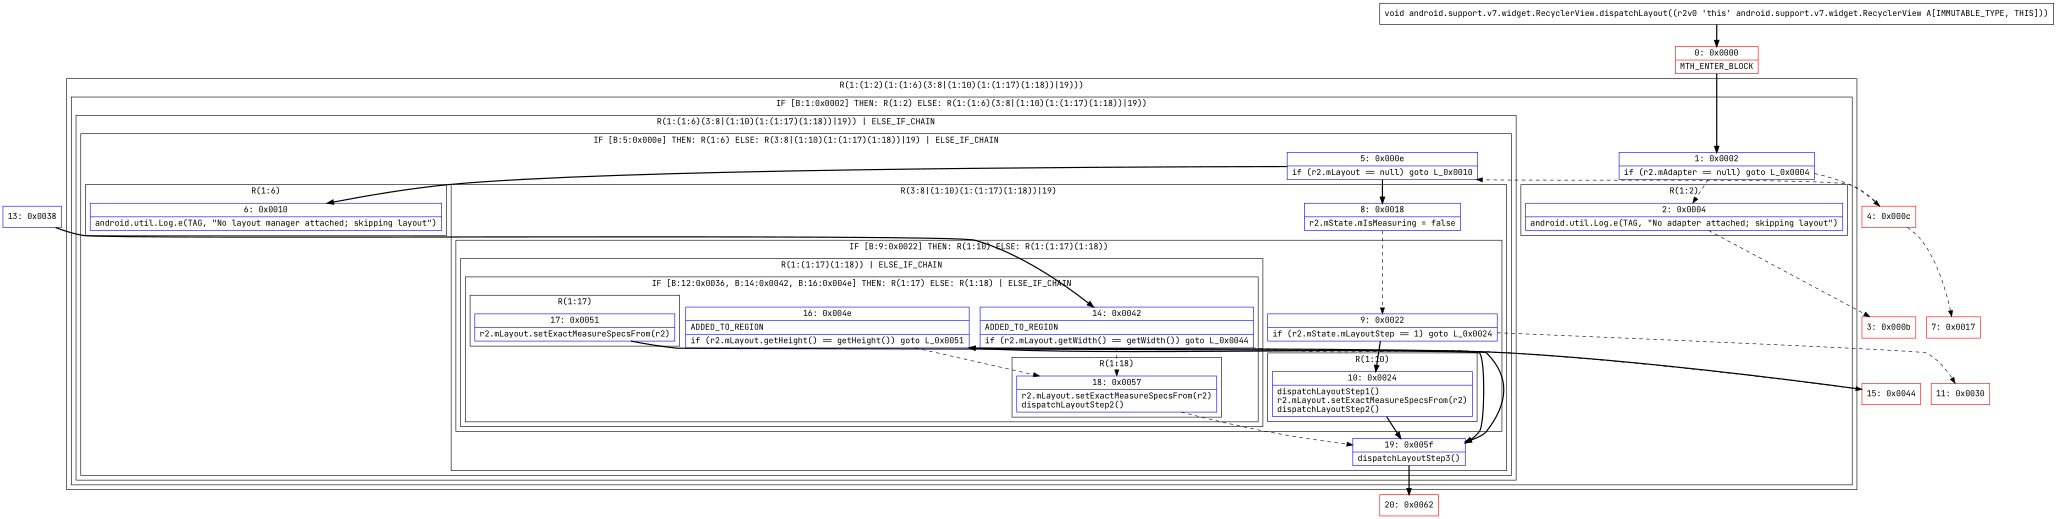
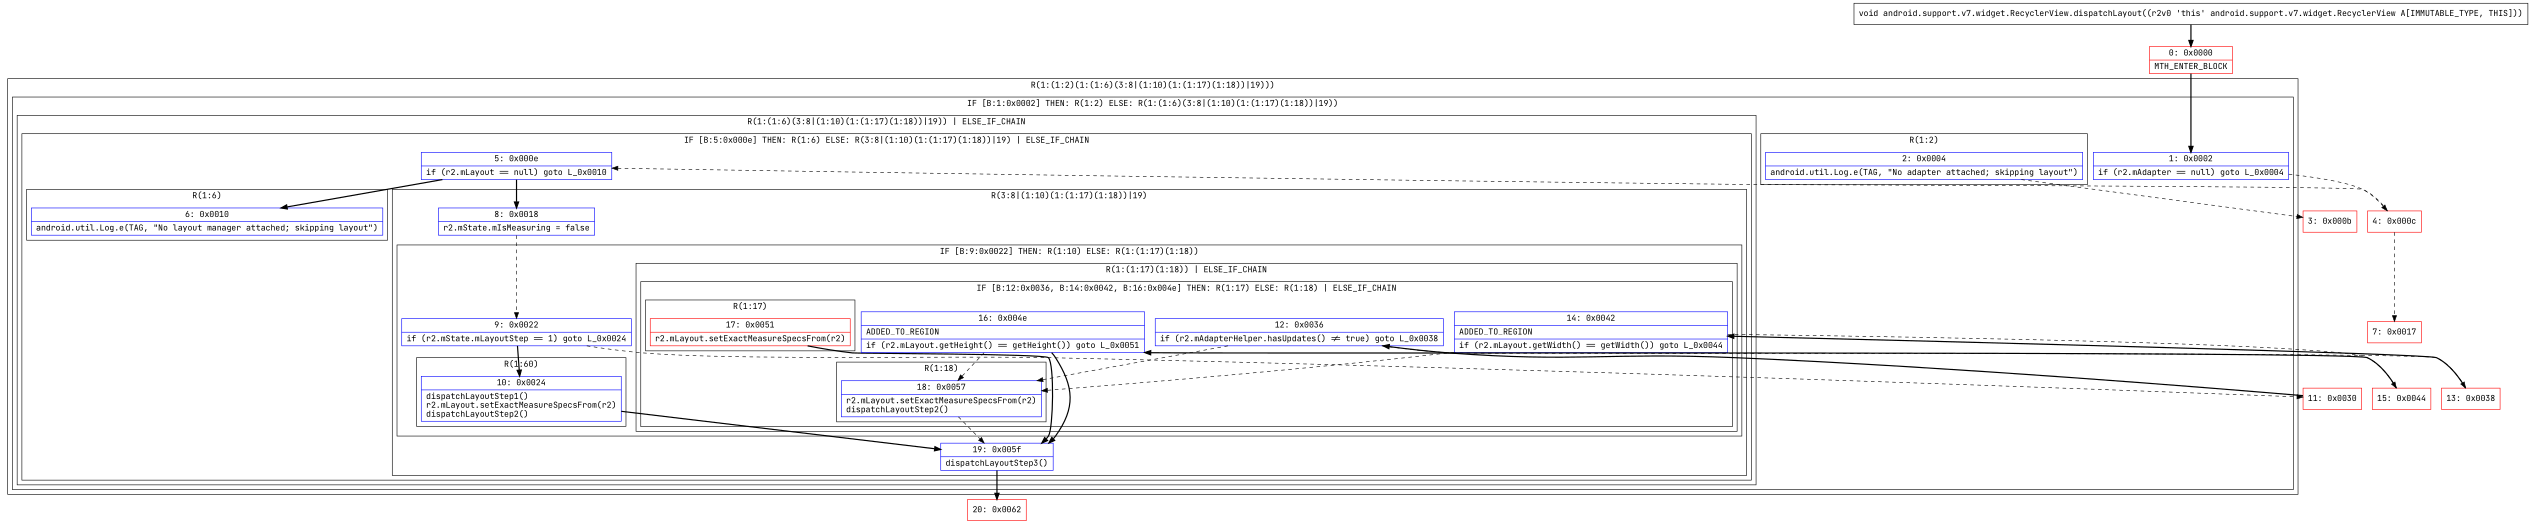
(1702, 189) -> none
(32, 217) -> (2471, 399)
(575, 327) -> (750, 332)
none -> (1299, 332)
(1372, 360) -> (521, 364)
